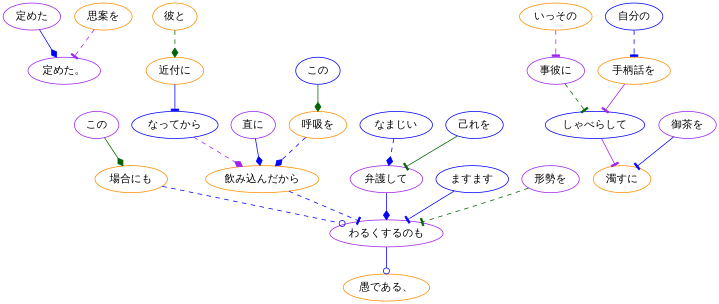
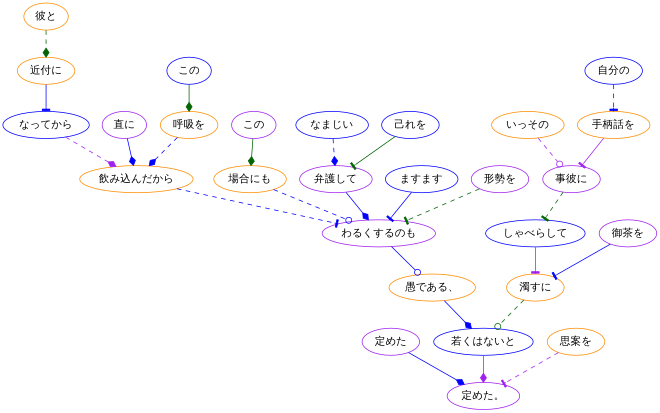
(556, 42) -> (548, 150)
(616, 96) -> (594, 151)
none -> (483, 342)
